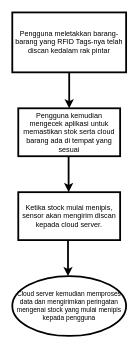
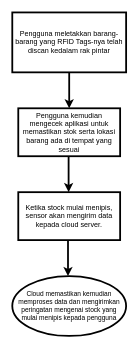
(69, 132) -> (69, 132)
(69, 216) -> (69, 216)
(69, 306) -> (69, 306)
